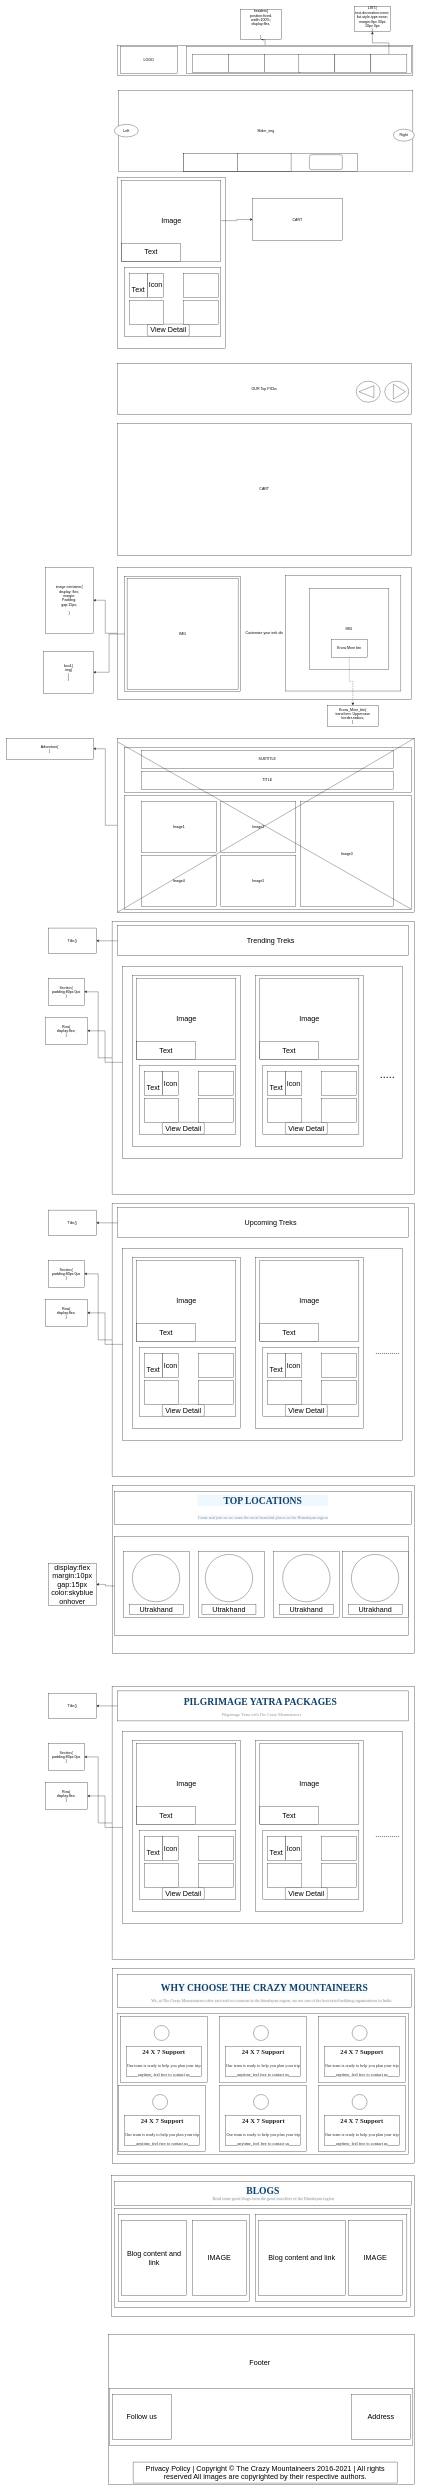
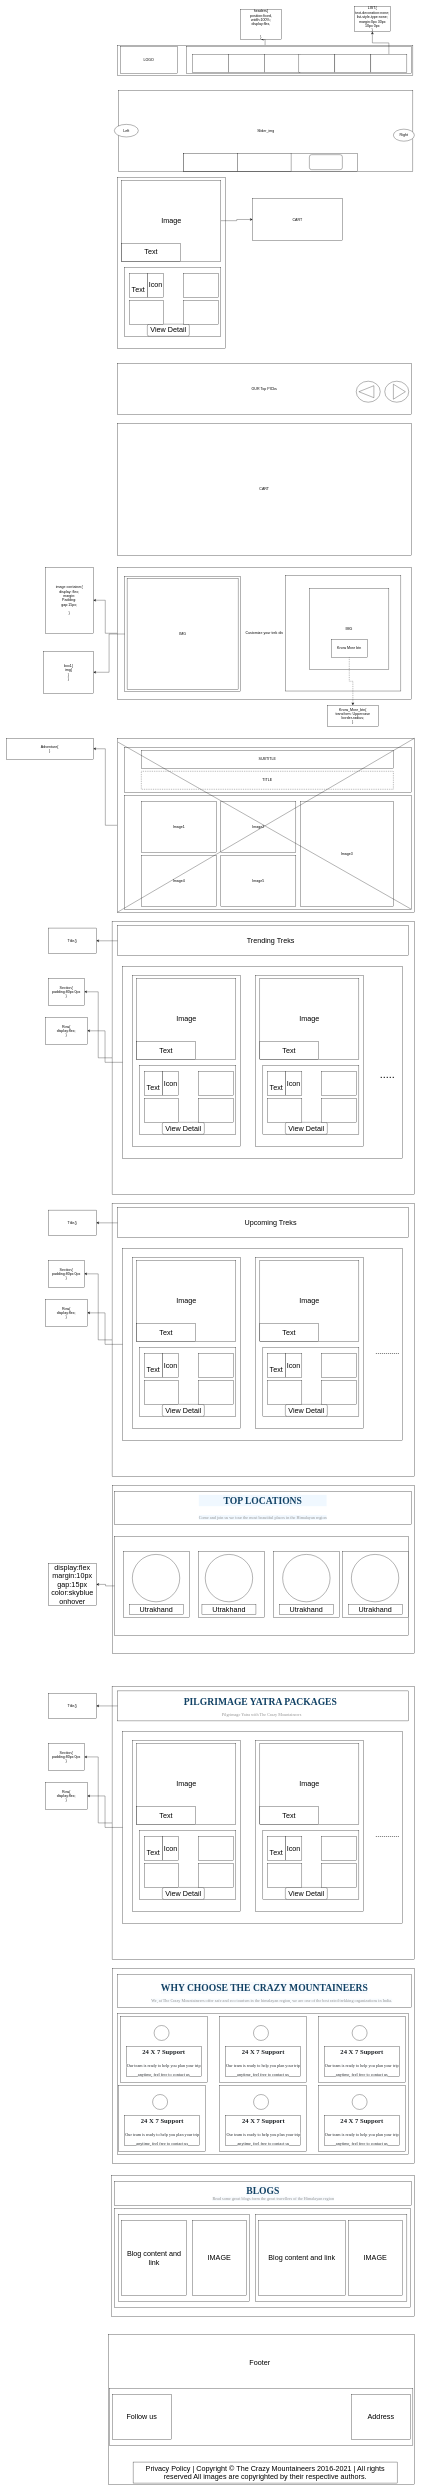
(267, 780) -> (267, 780)
(263, 1508) -> (263, 1508)
